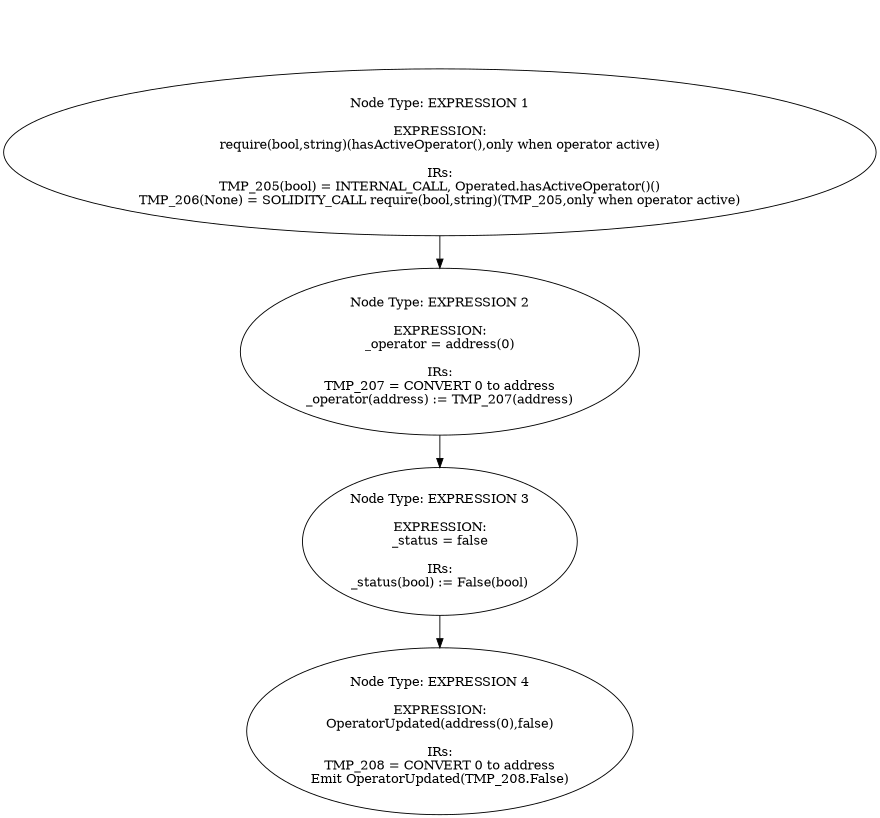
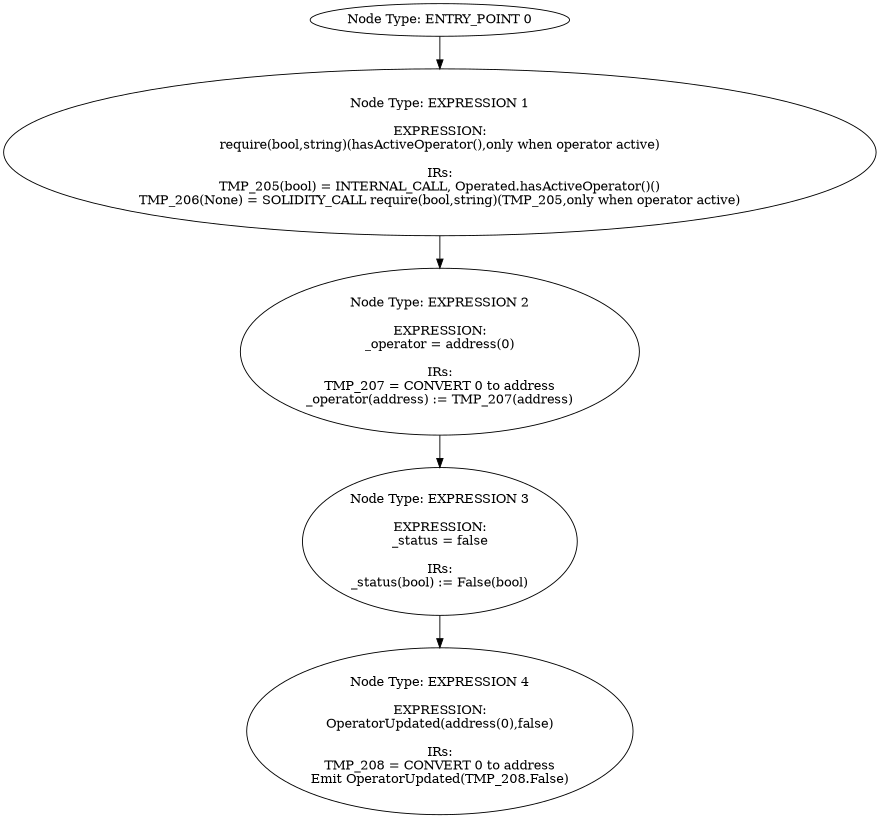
none -> (440, 20)
